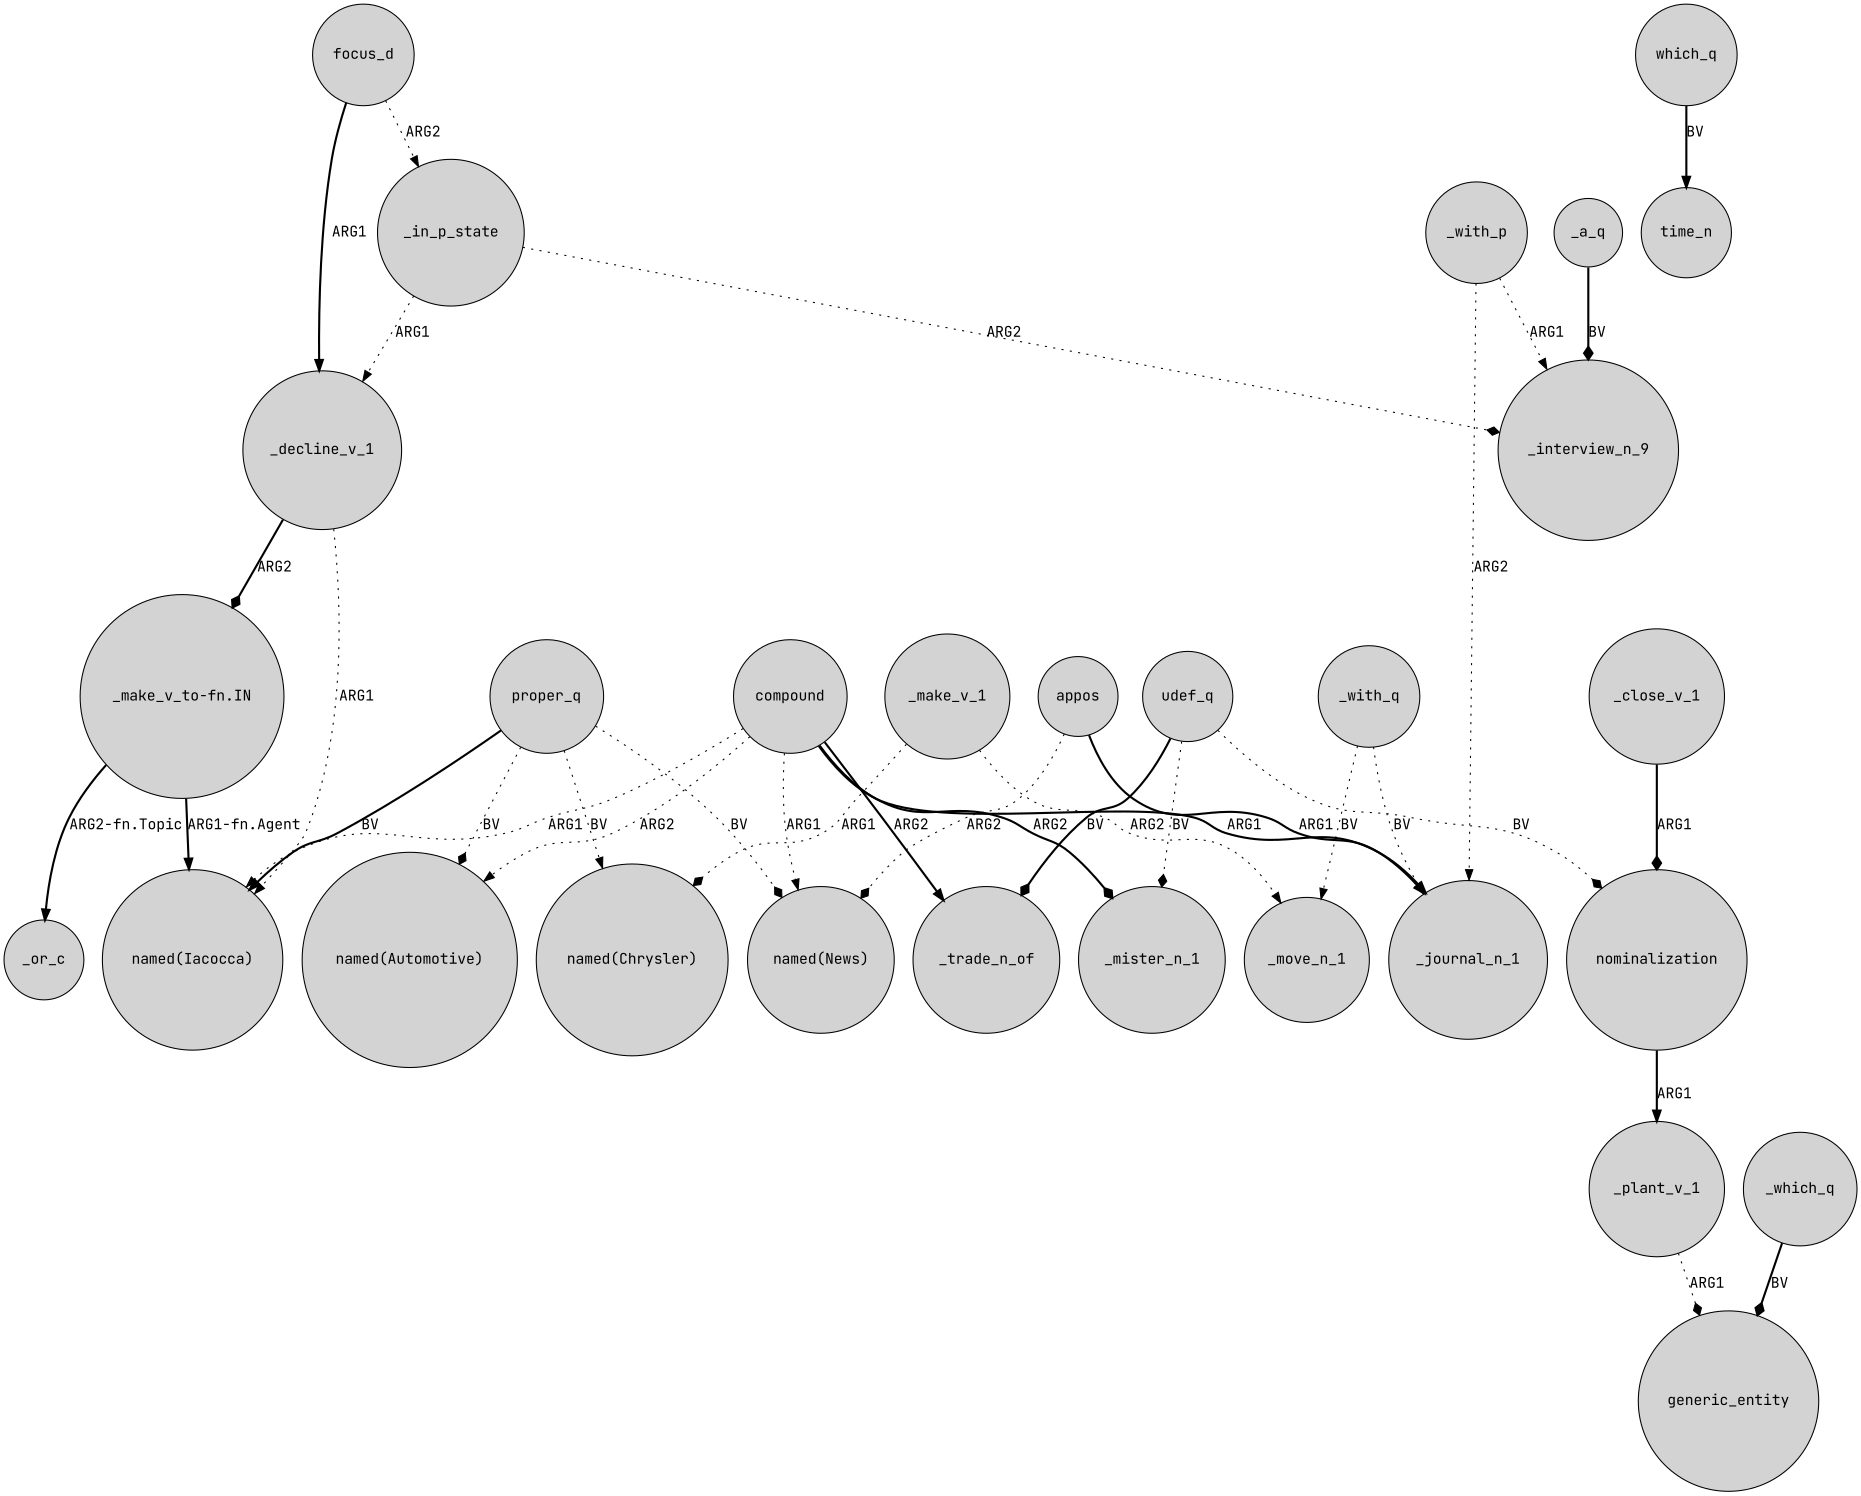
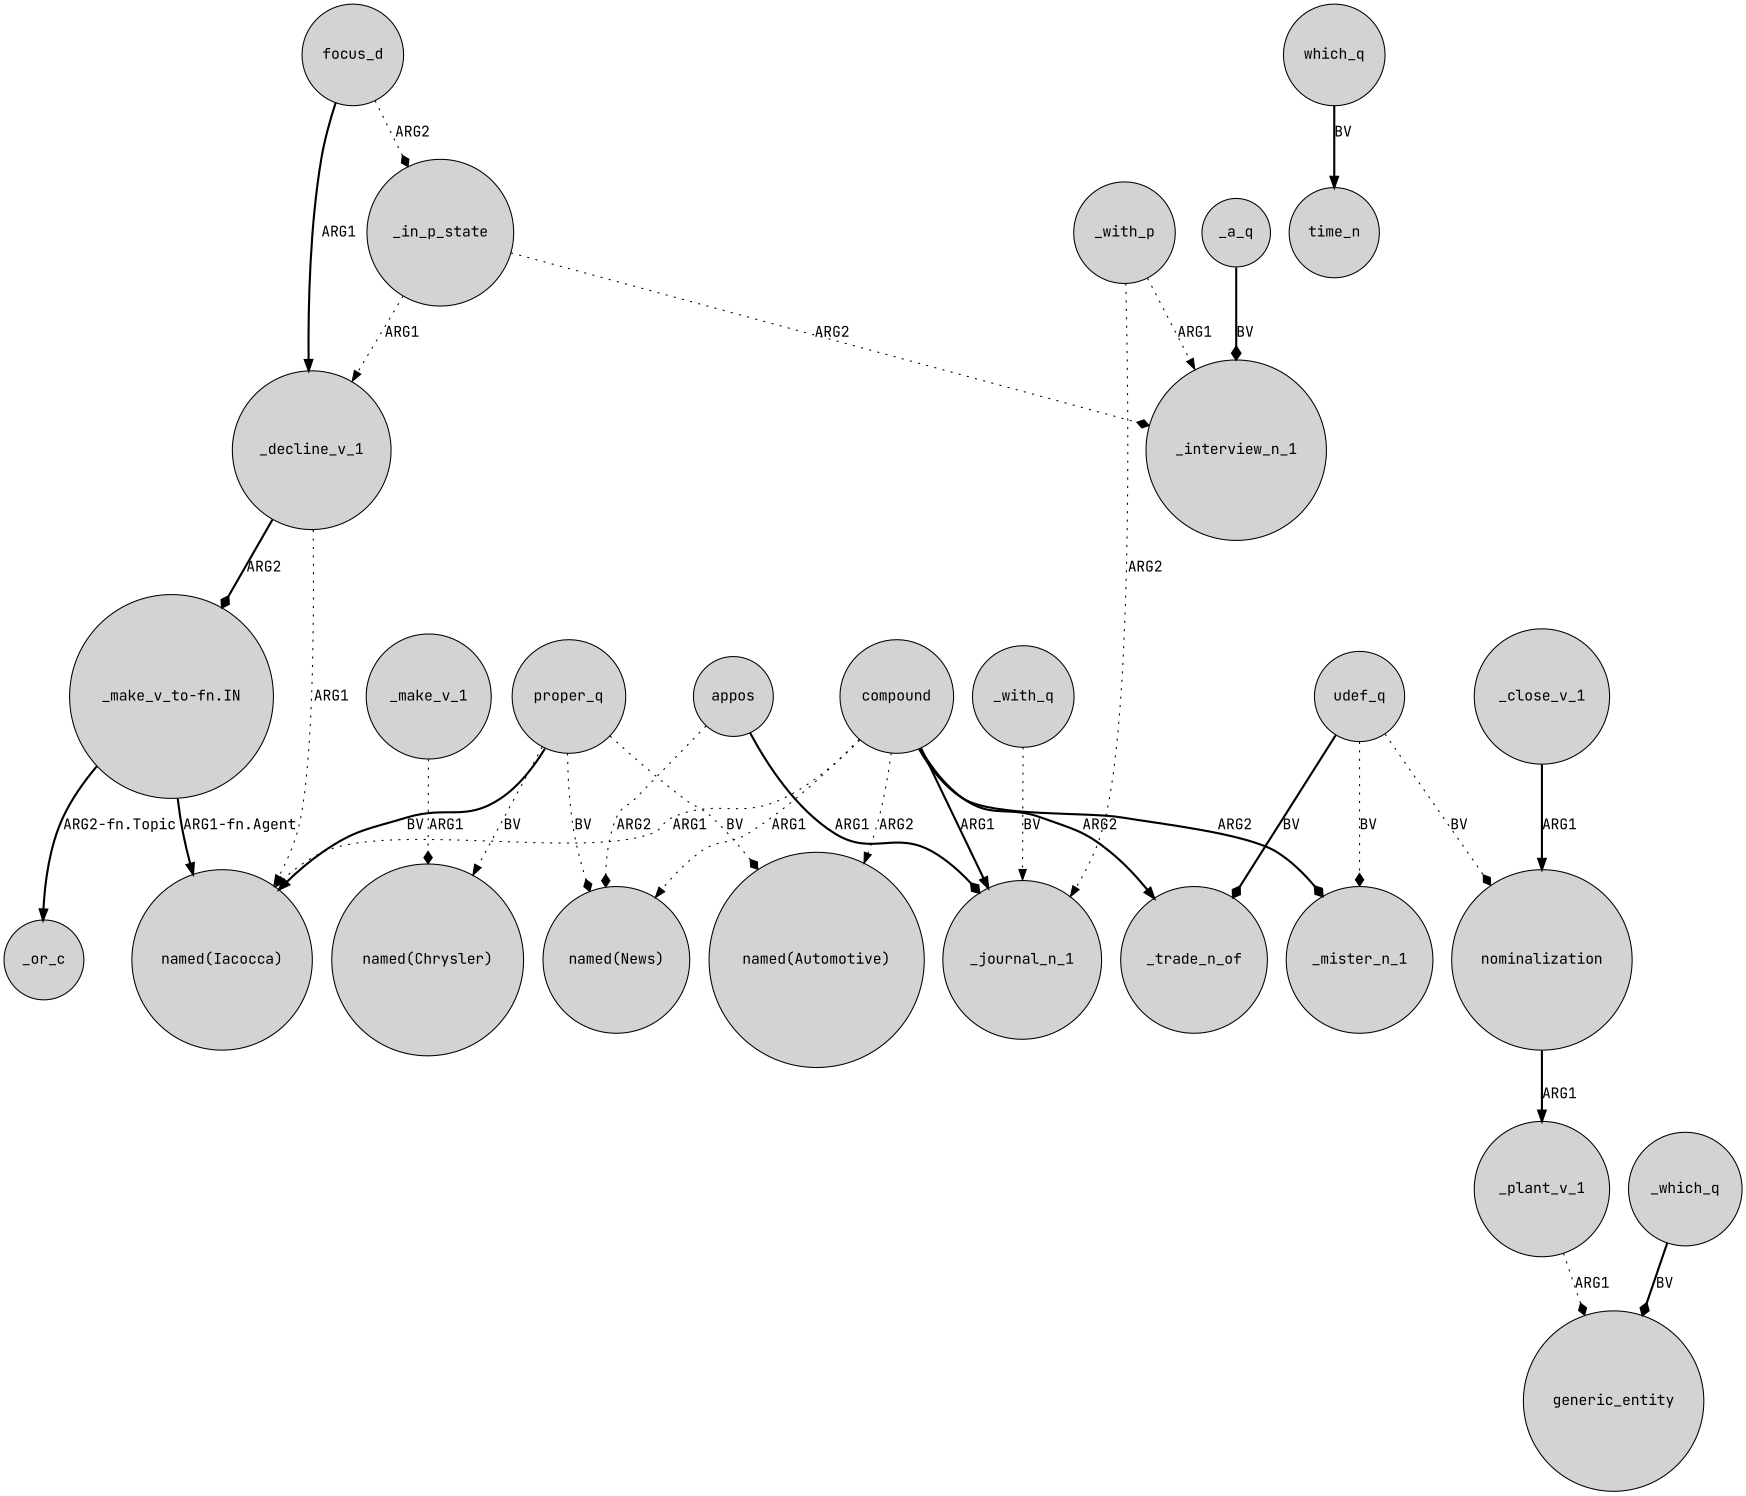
(400, 129) -> (389, 128)
(1588, 450) -> (1236, 450)
(1657, 811) -> (1542, 812)
(1244, 813) -> (843, 837)
(1307, 960) -> none
